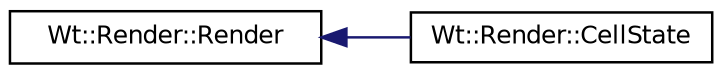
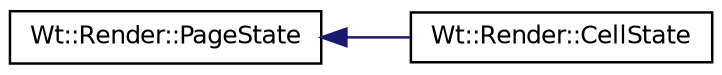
(166, 37) -> (166, 37)
